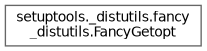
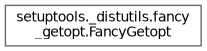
(103, 26) -> (103, 26)
